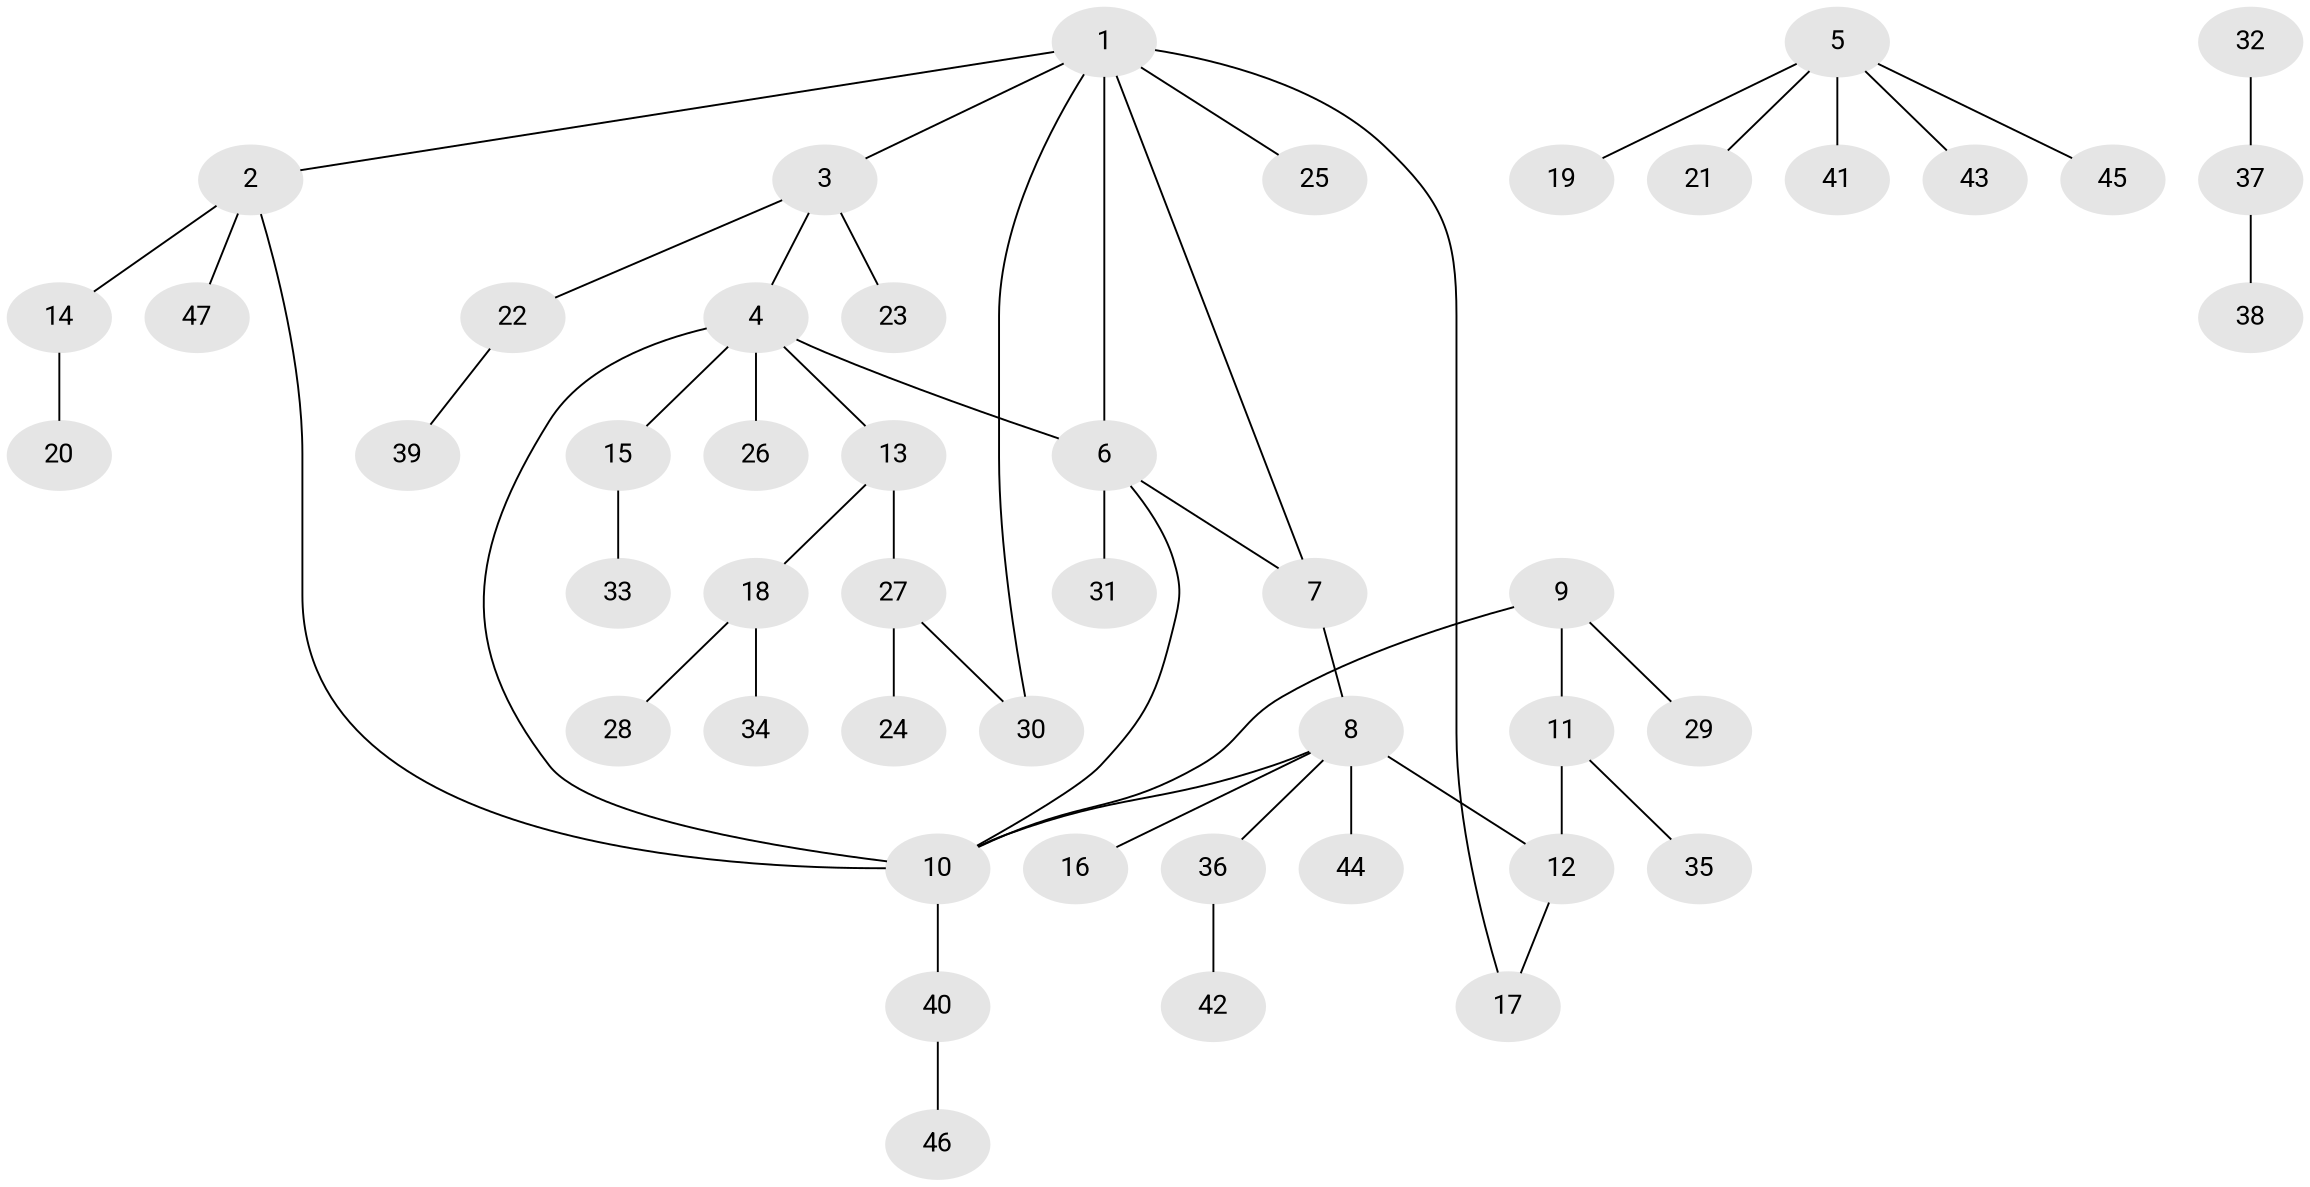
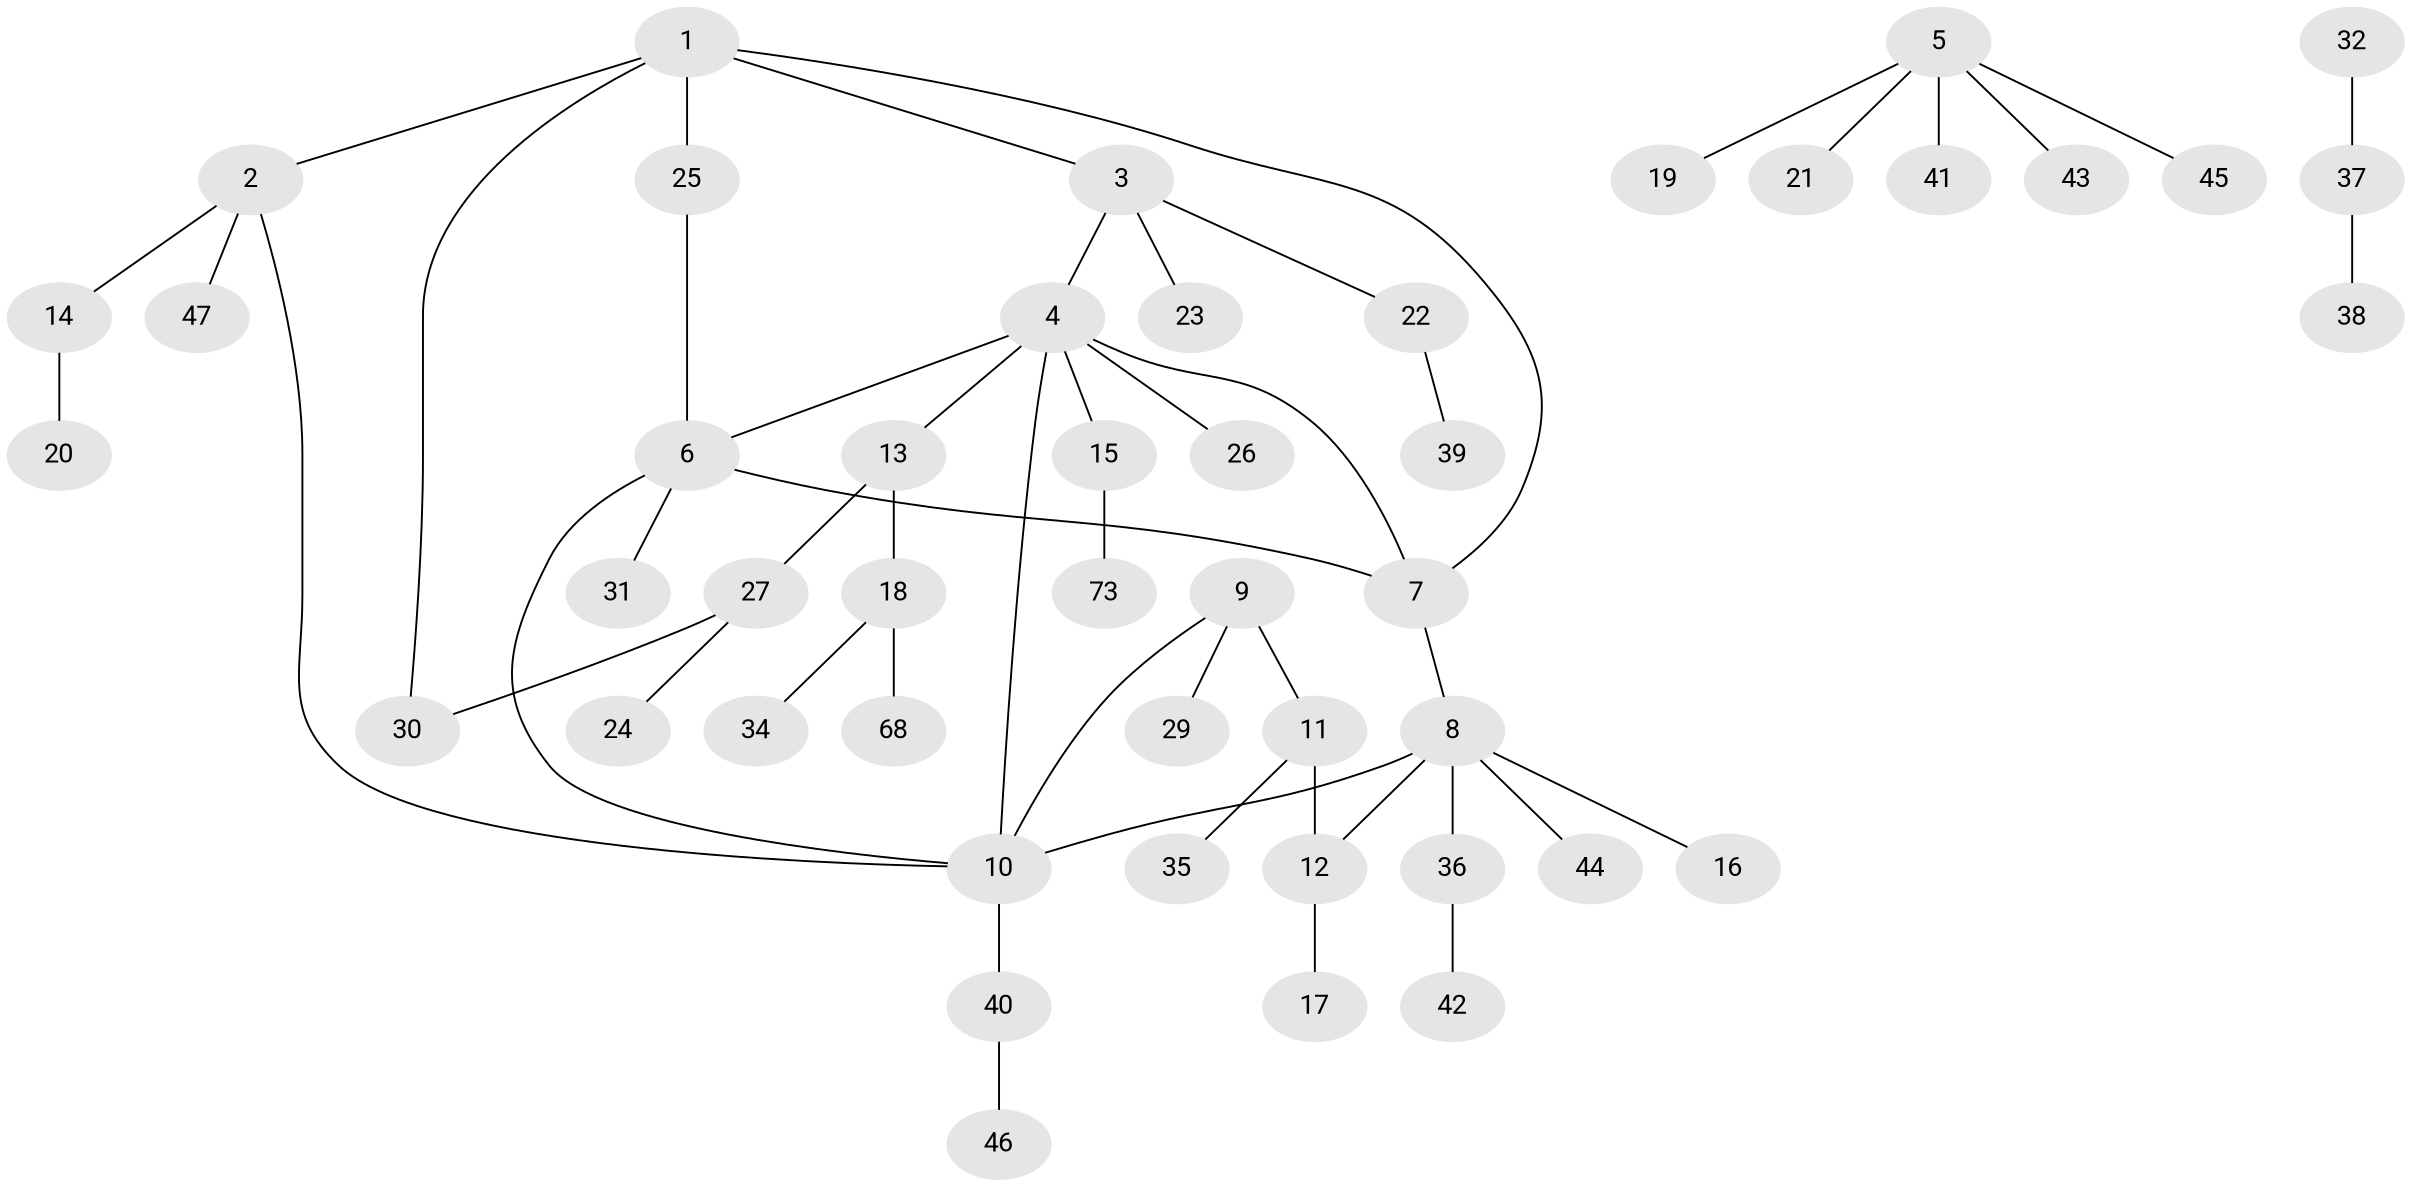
(1104, 249) -> (687, 318)
none -> (1284, 402)
(1456, 424) -> none
(618, 593) -> (1104, 593)
(618, 731) -> (894, 731)
